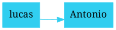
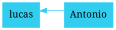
(49, 20) -> (55, 10)
